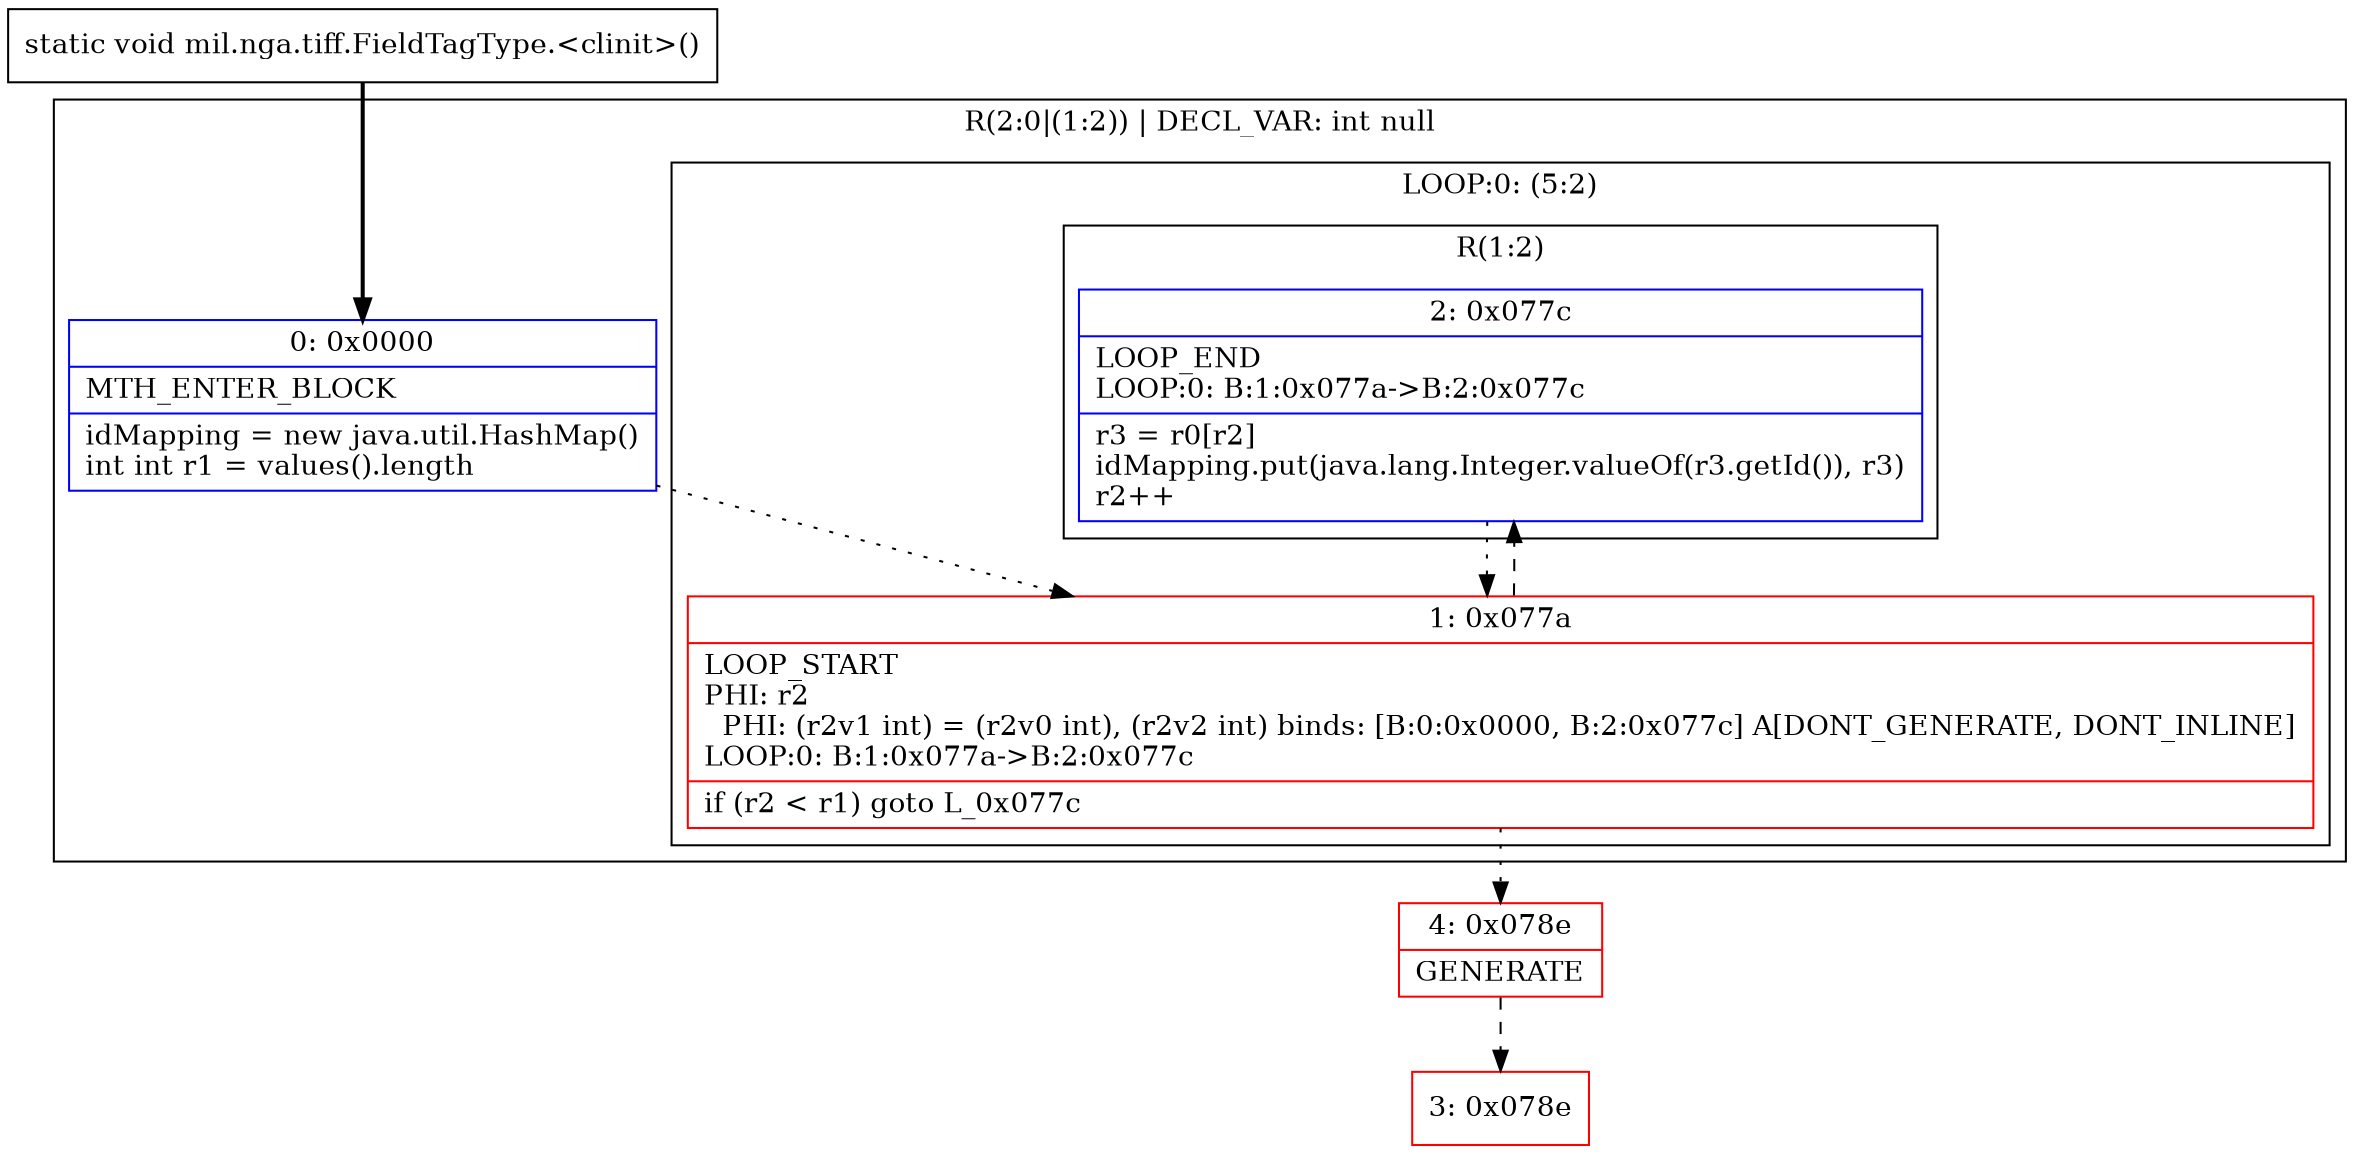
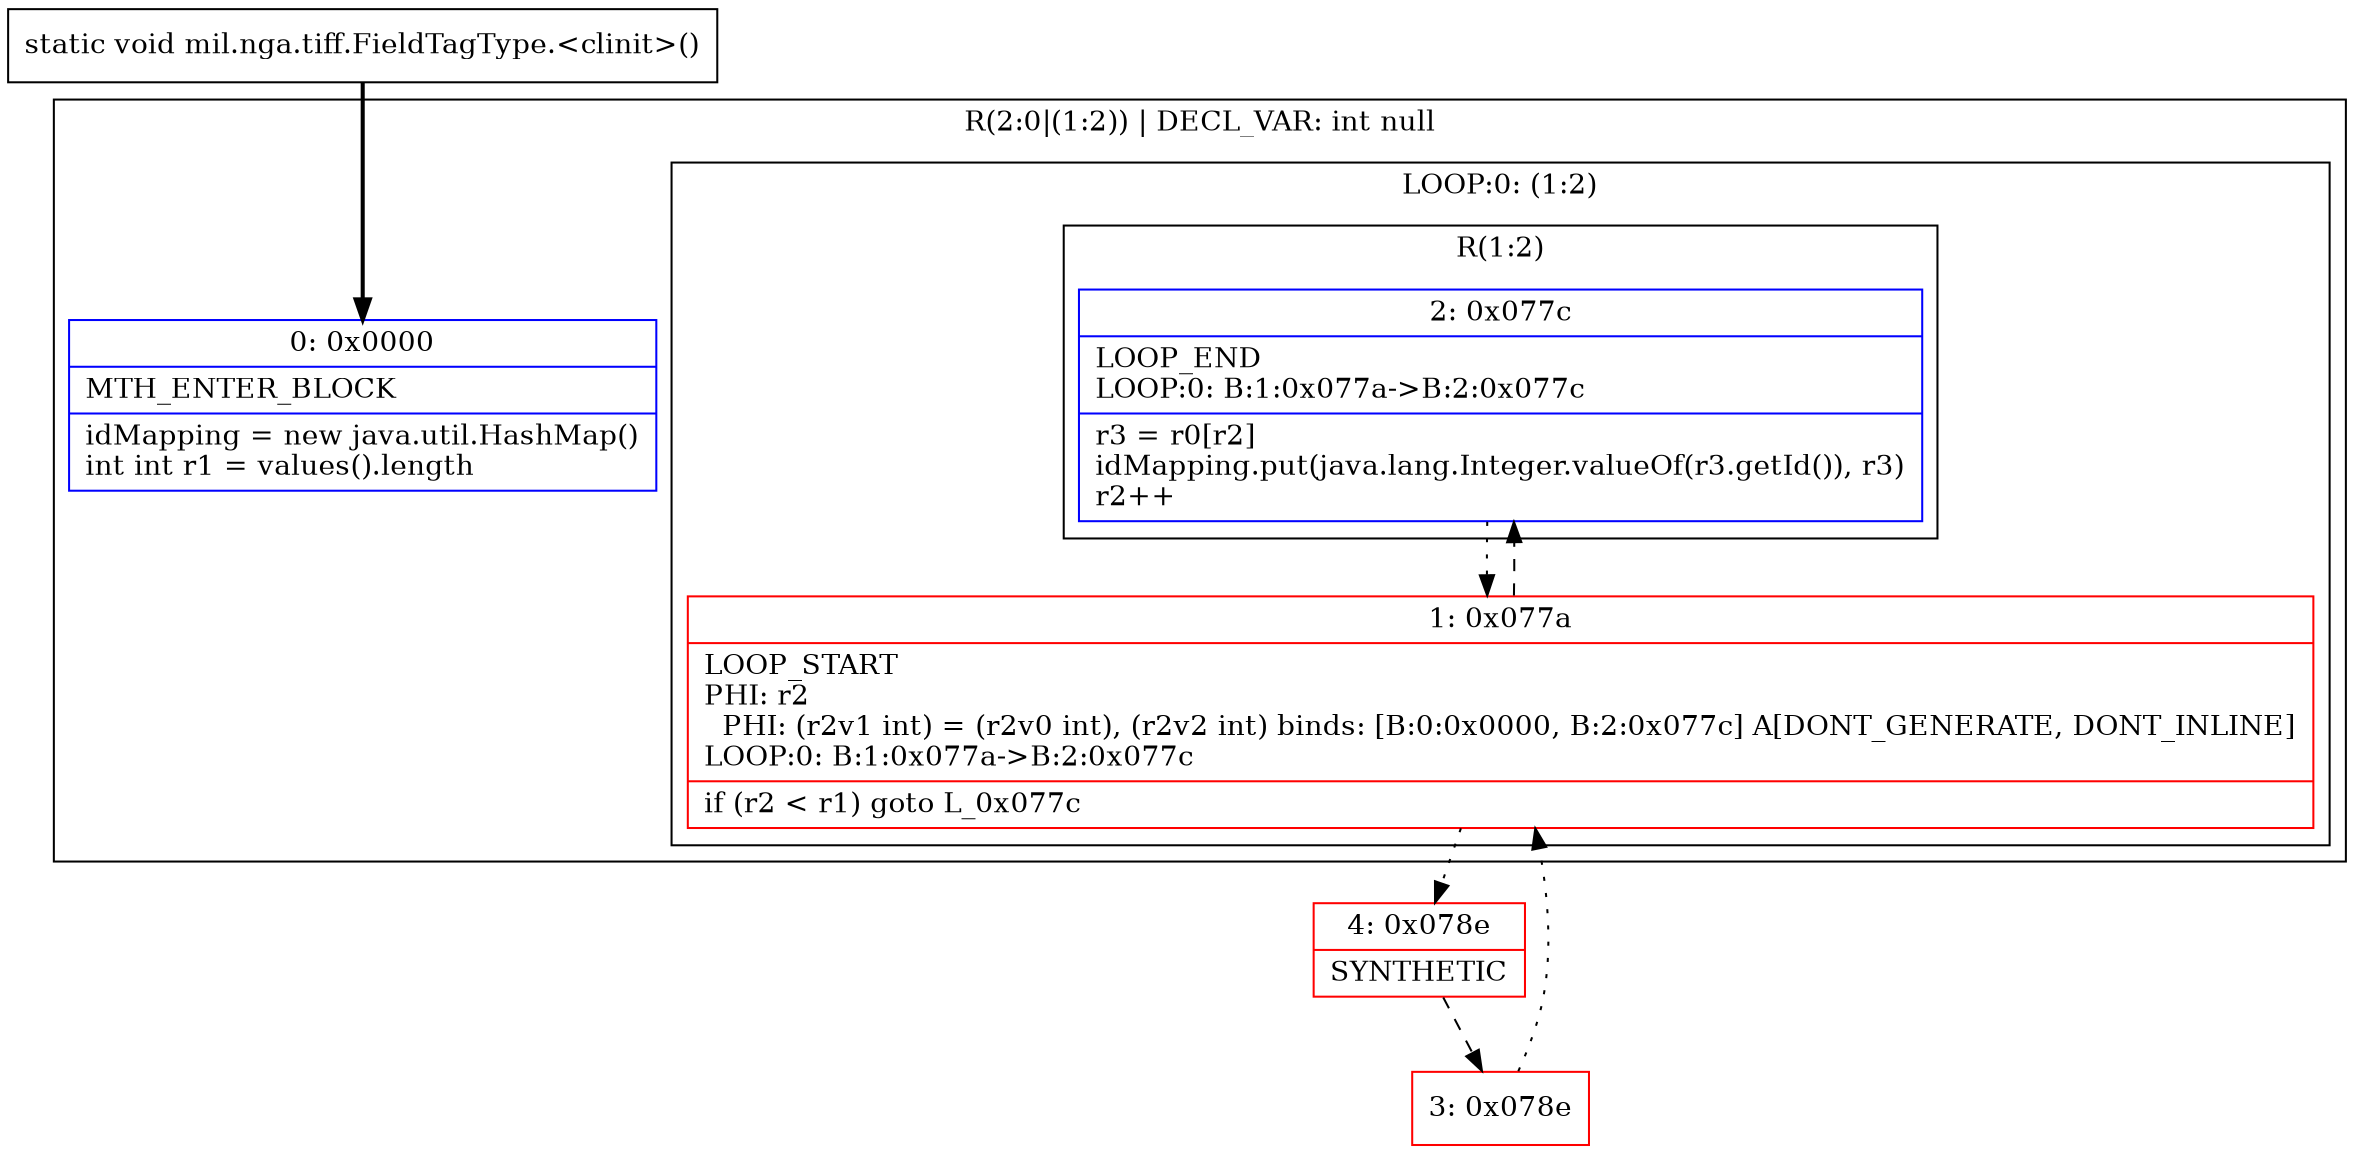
(1501, 186) -> (1501, 186)
(854, 538) -> (1548, 962)
(1501, 972) -> (1419, 972)
